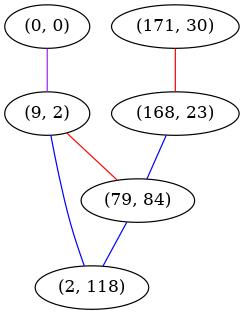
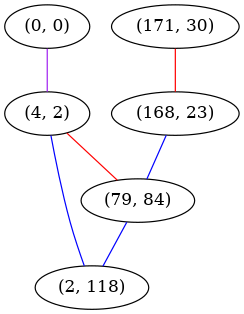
(47, 114) -> (47, 114)
